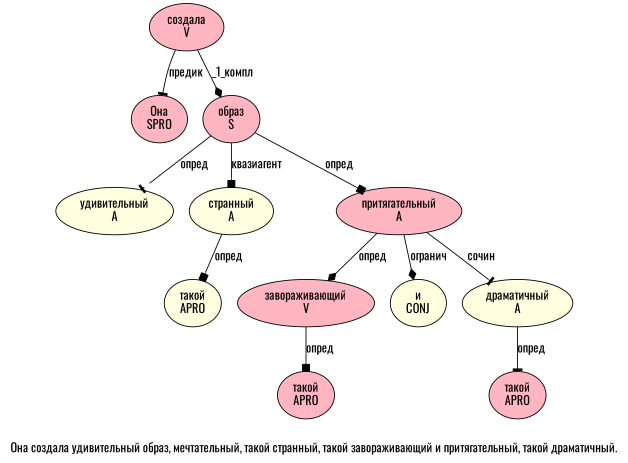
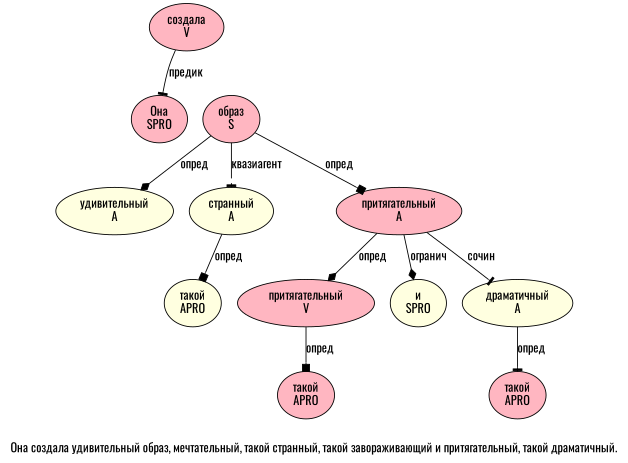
(207, 69) -> none
(180, 160) -> (180, 160)
(231, 161) -> (231, 161)
(306, 303) -> (306, 303)
(418, 303) -> (418, 303)
